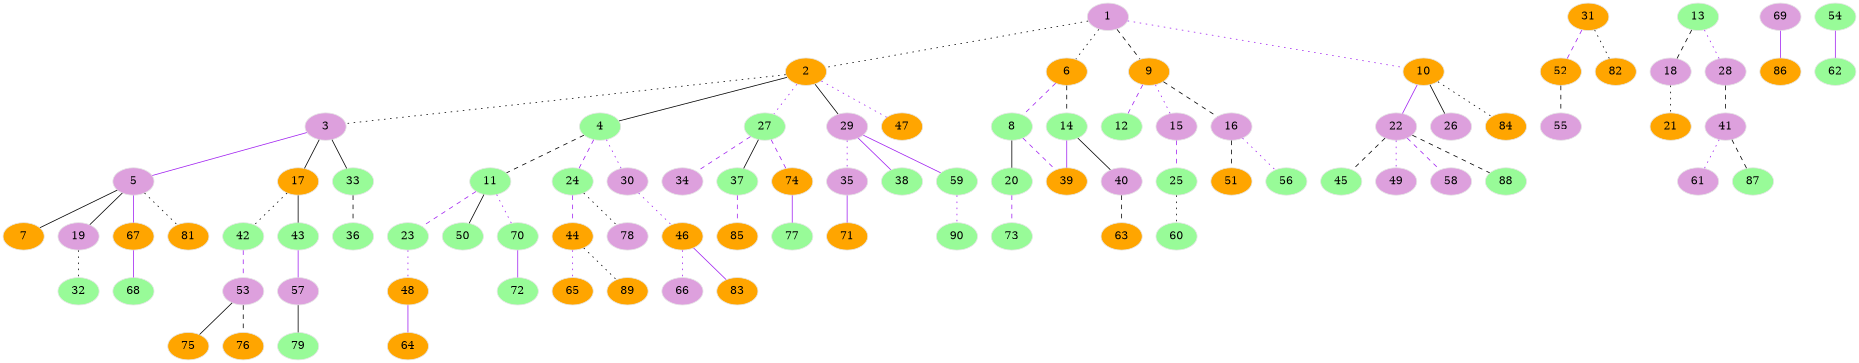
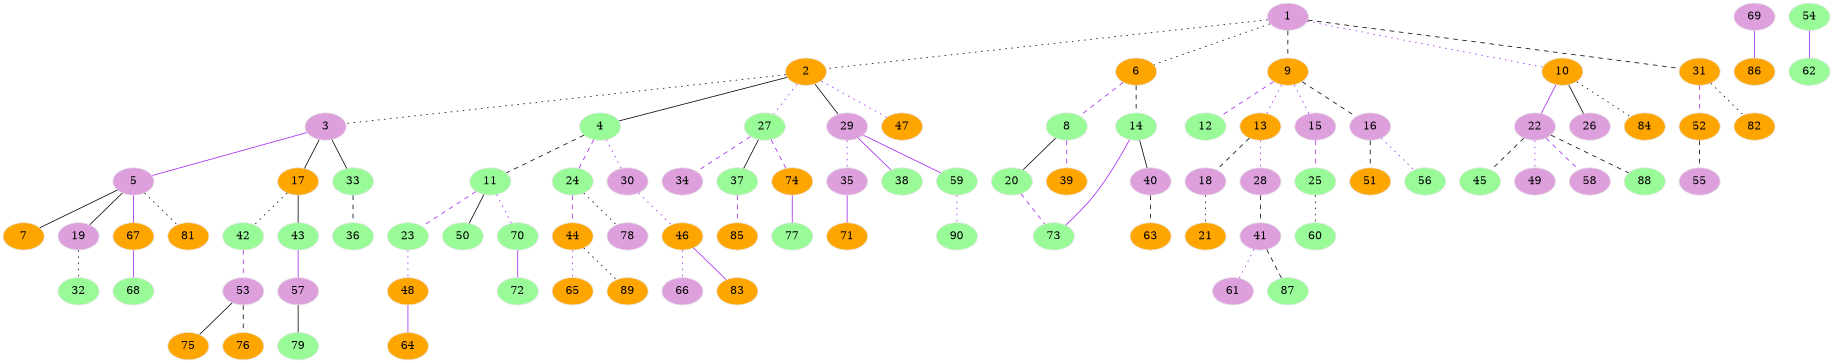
(1698, 17) -> (1260, 127)
none -> (1494, 44)
none -> (1274, 99)
(1067, 154) -> (1102, 185)
